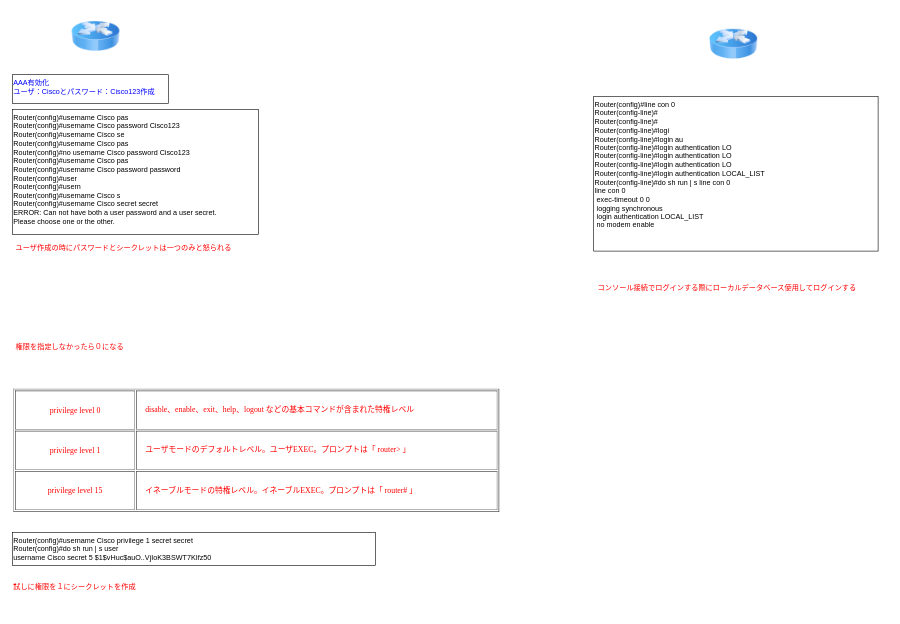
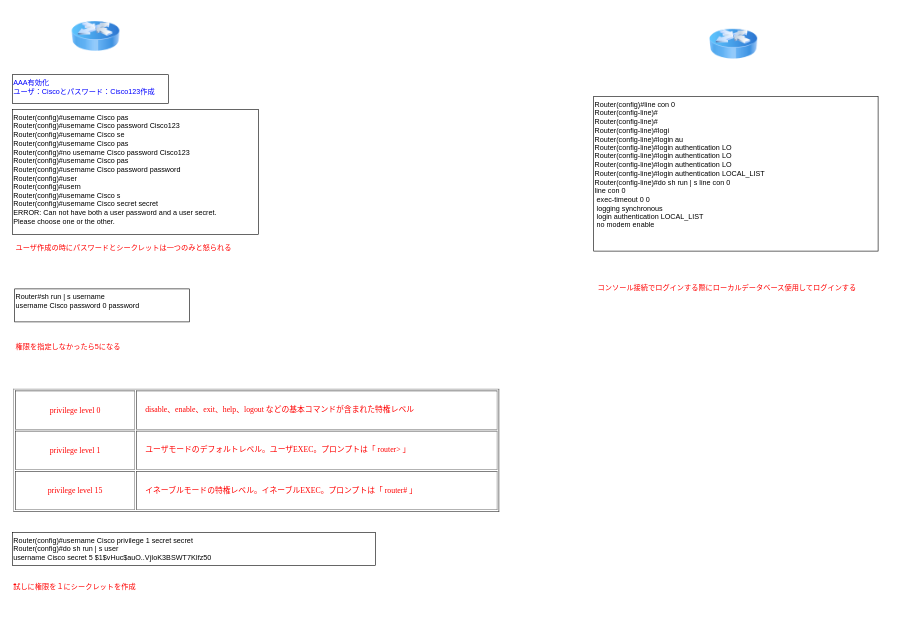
none -> (102, 305)
(70, 347) -> (68, 347)
